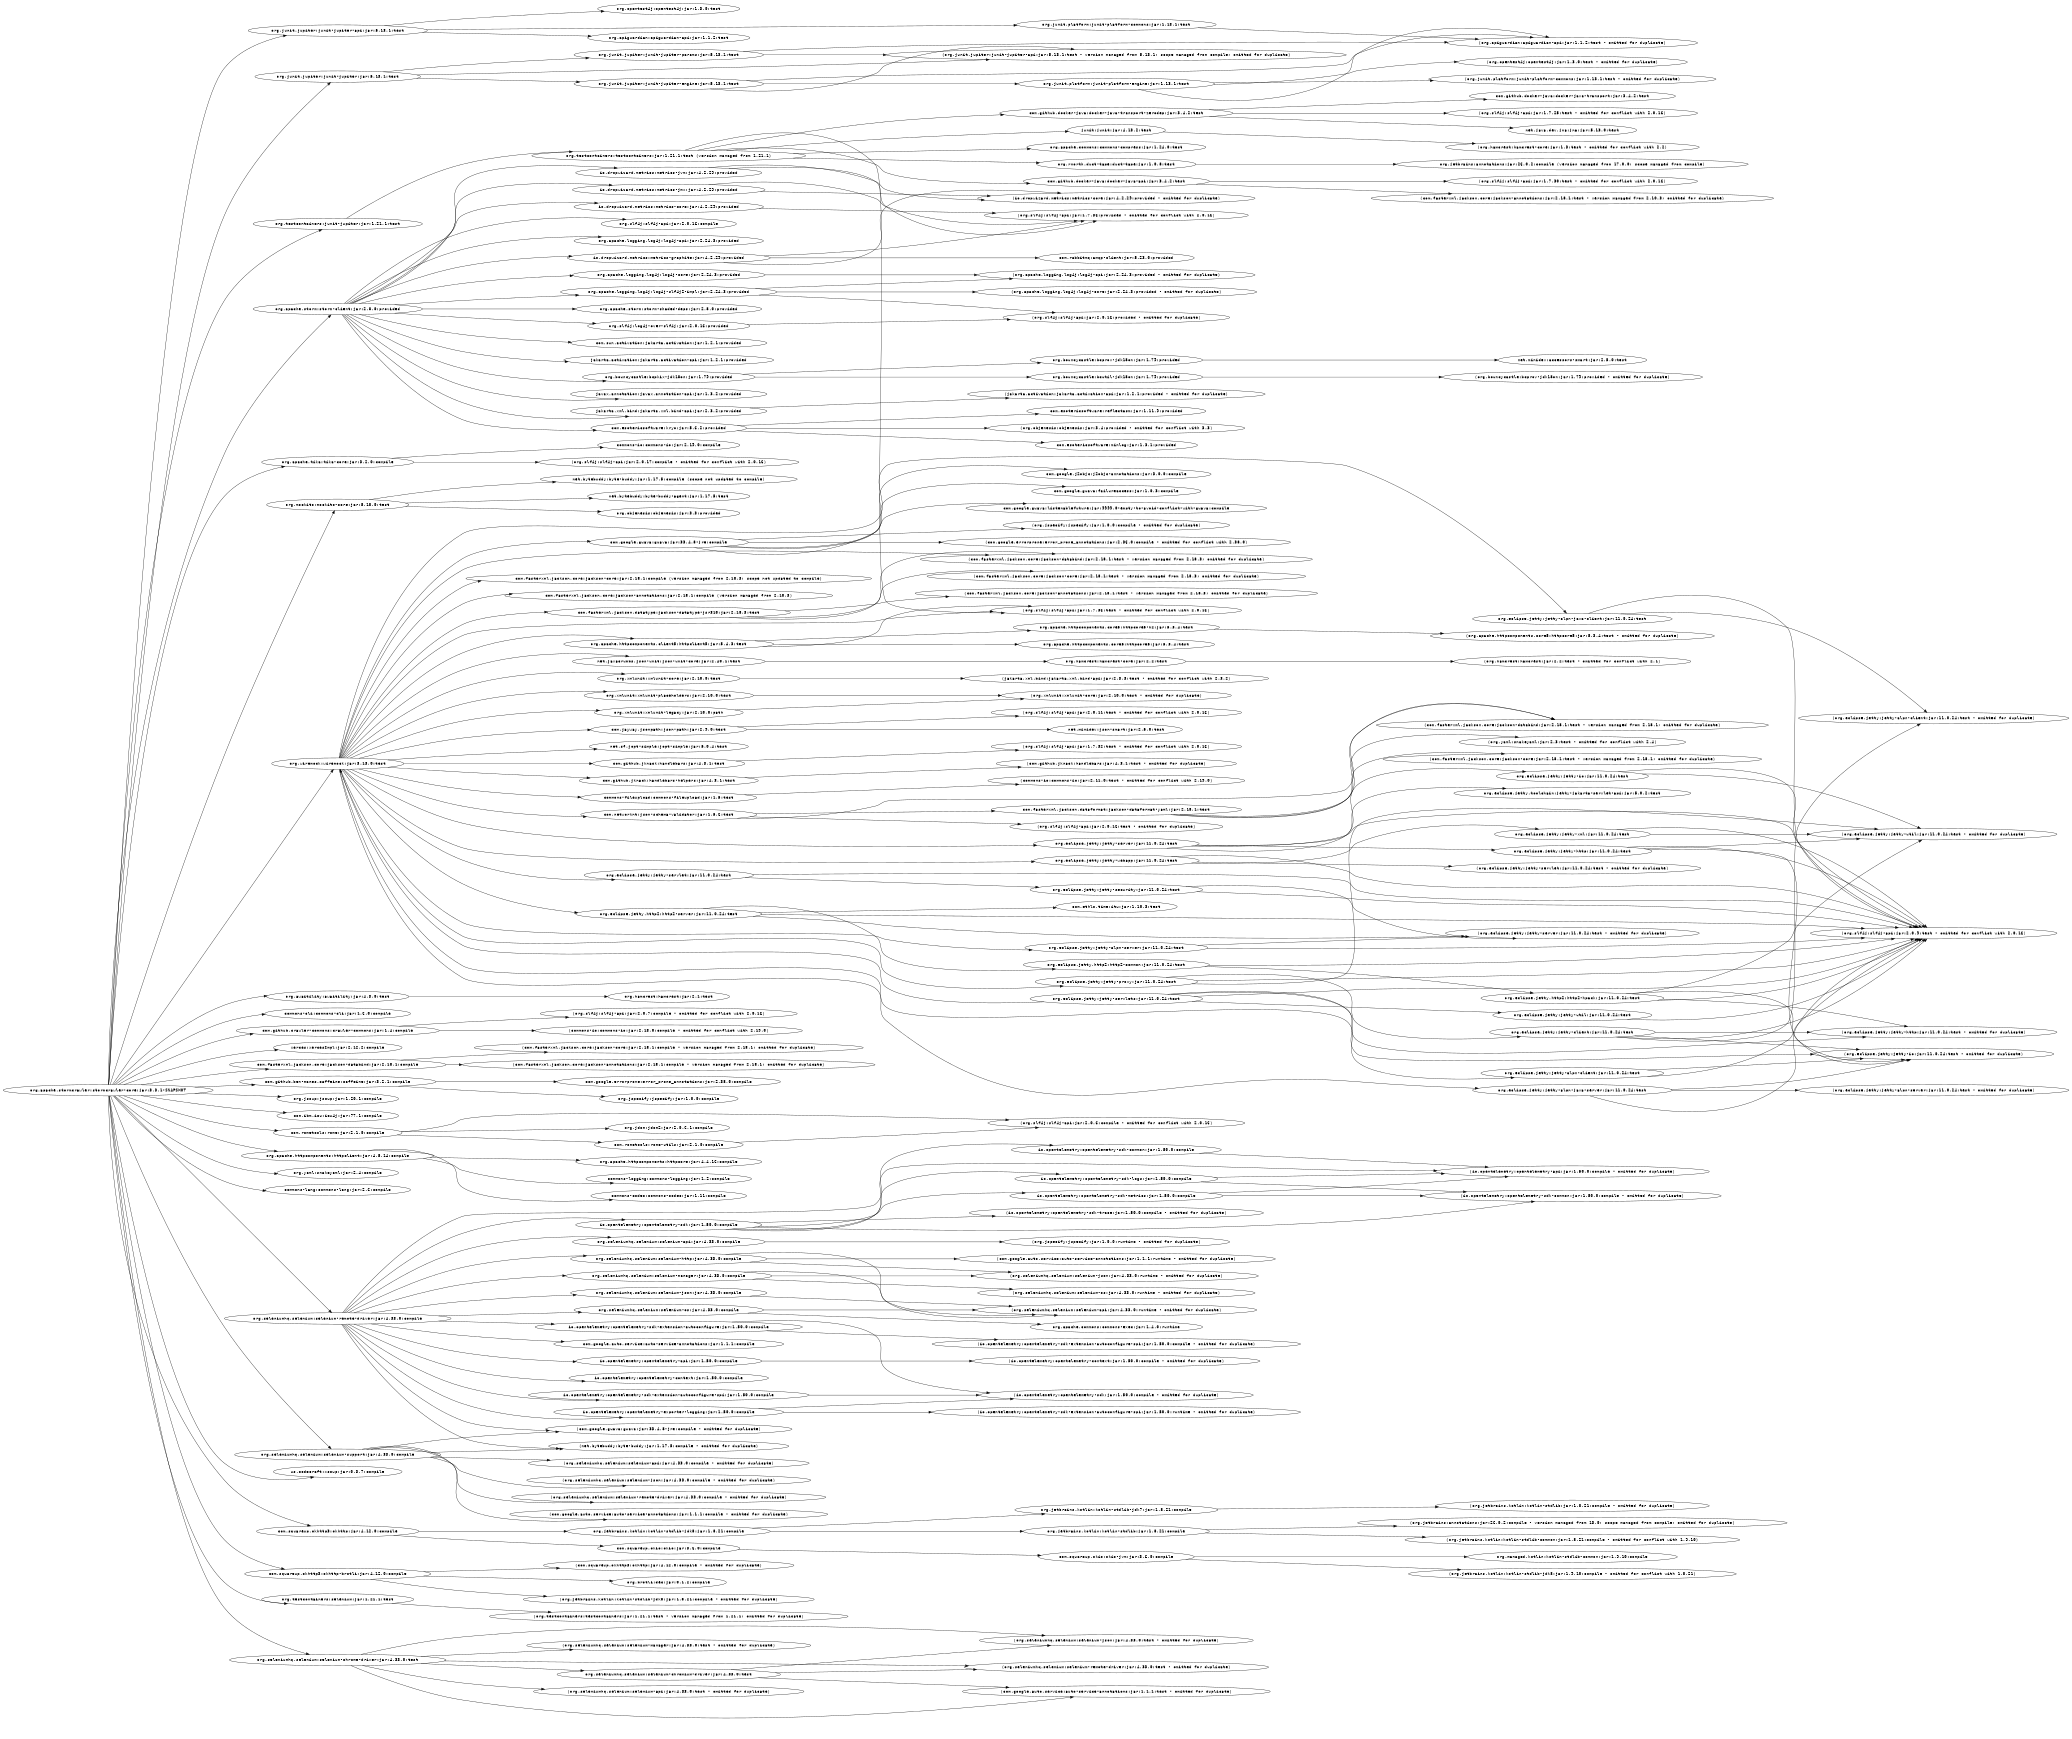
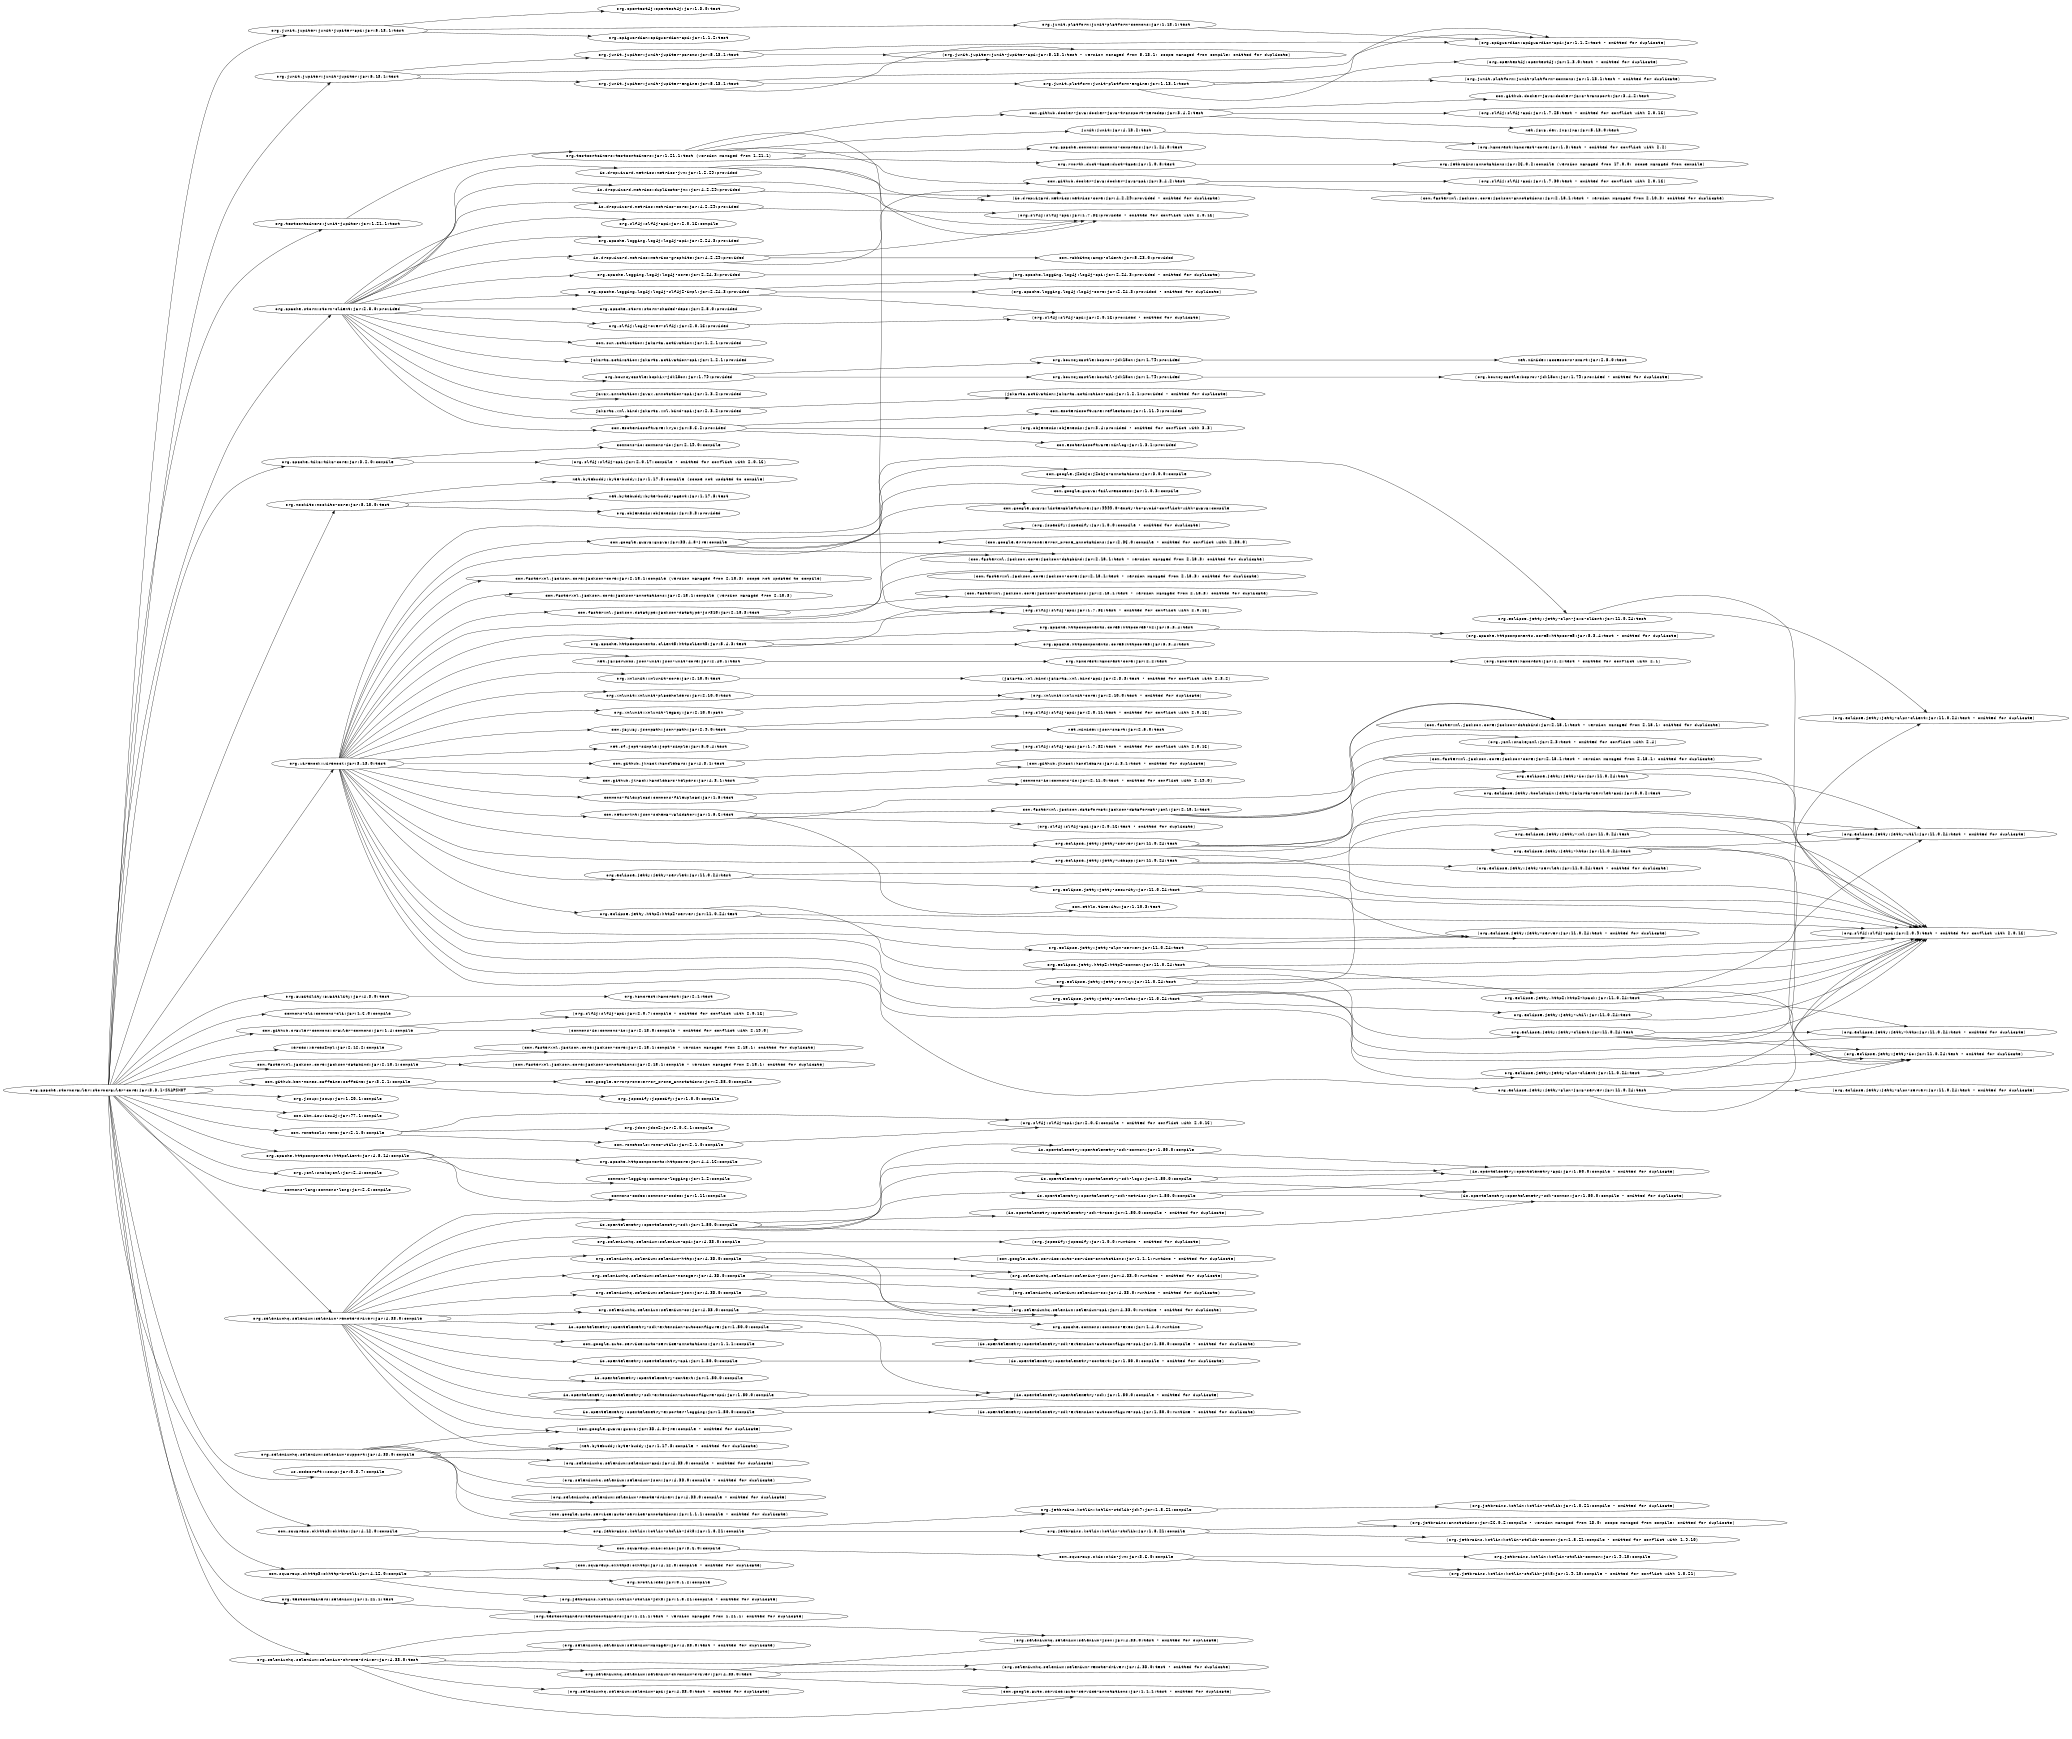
(669, 173) -> (669, 173)
(669, 190) -> (669, 190)
(906, 910) -> (892, 901)
(655, 953) -> (666, 959)
(199, 1285) -> none
(1572, 1557) -> (1572, 1557)
